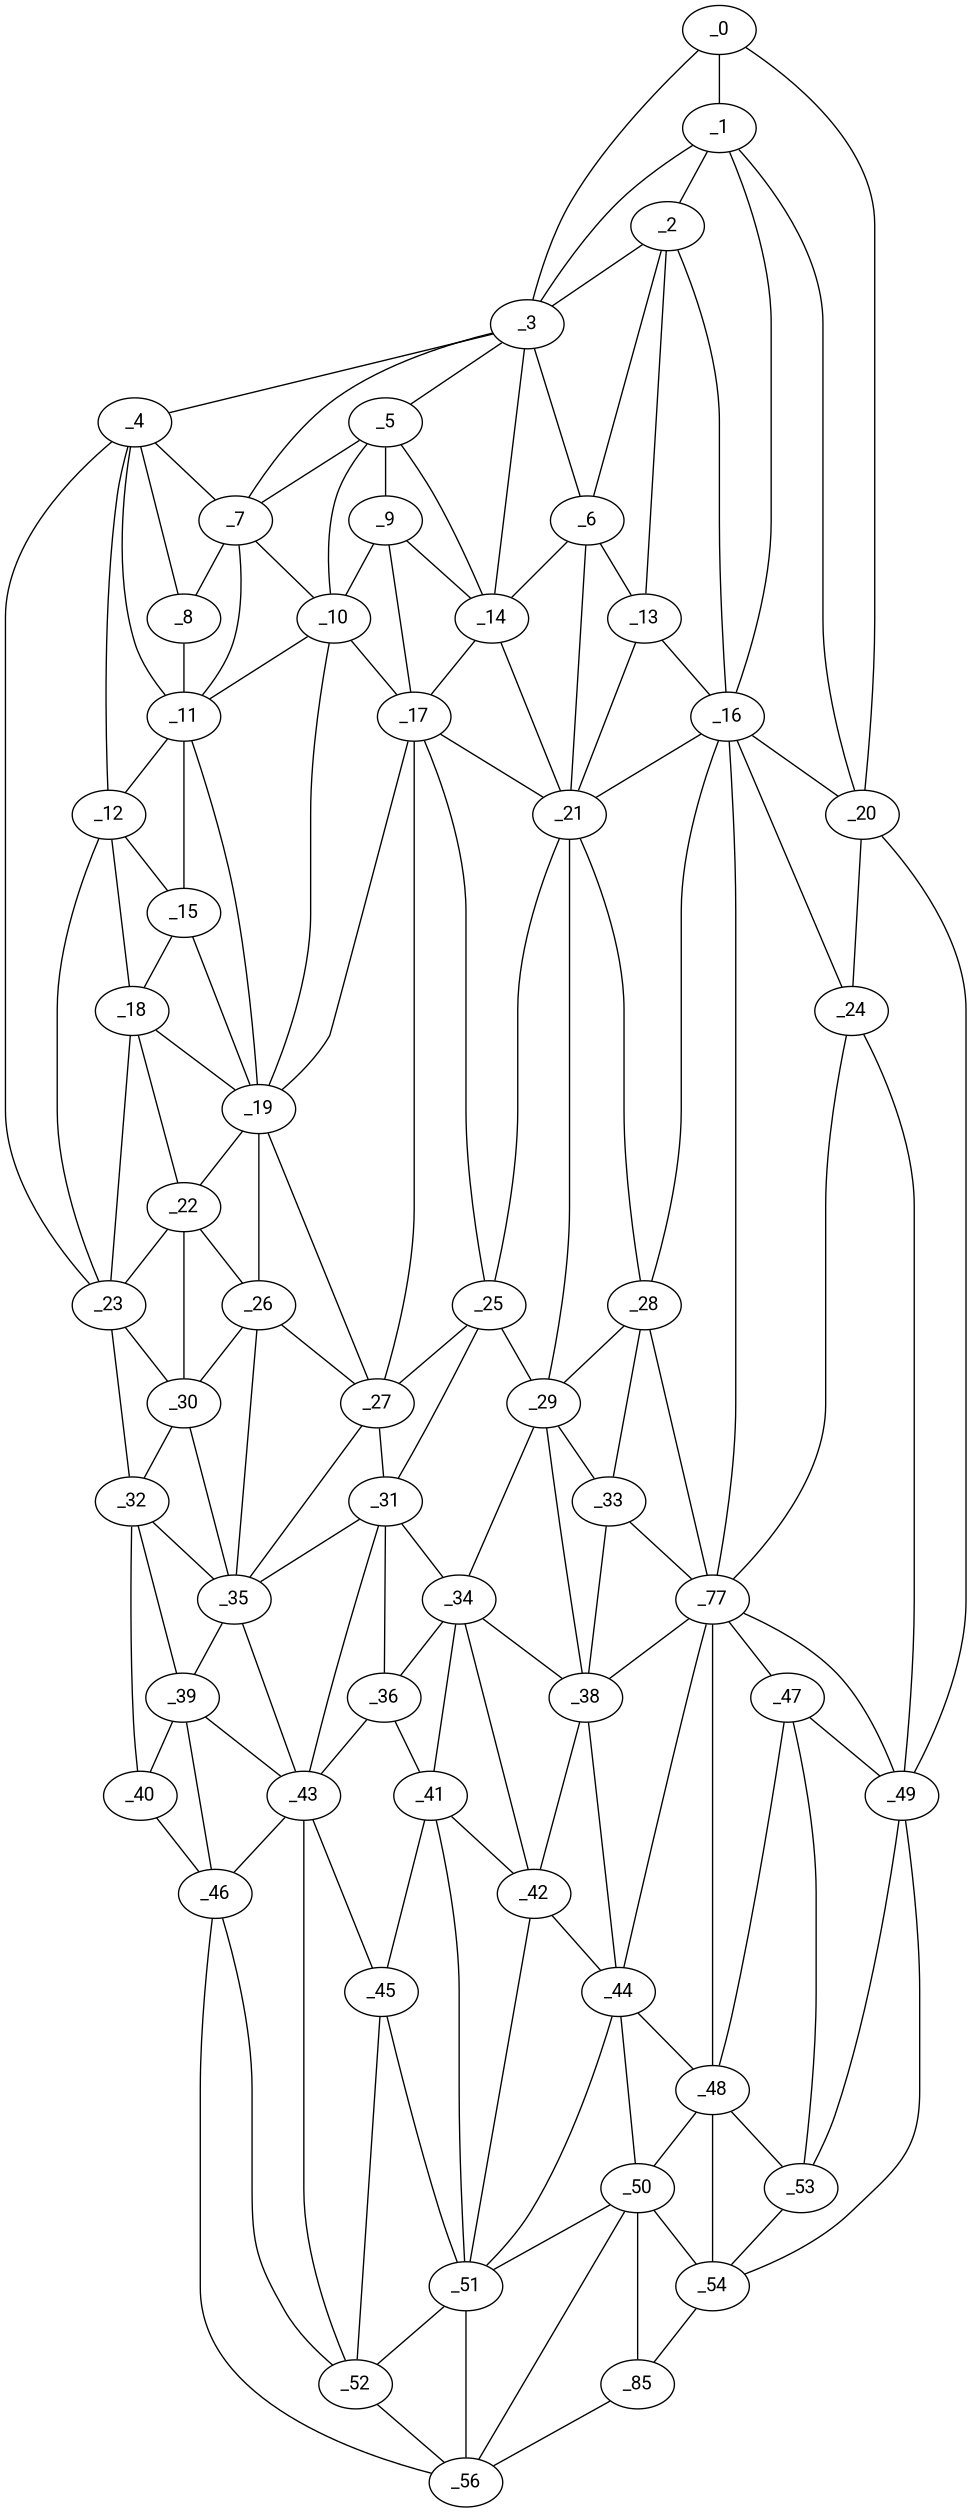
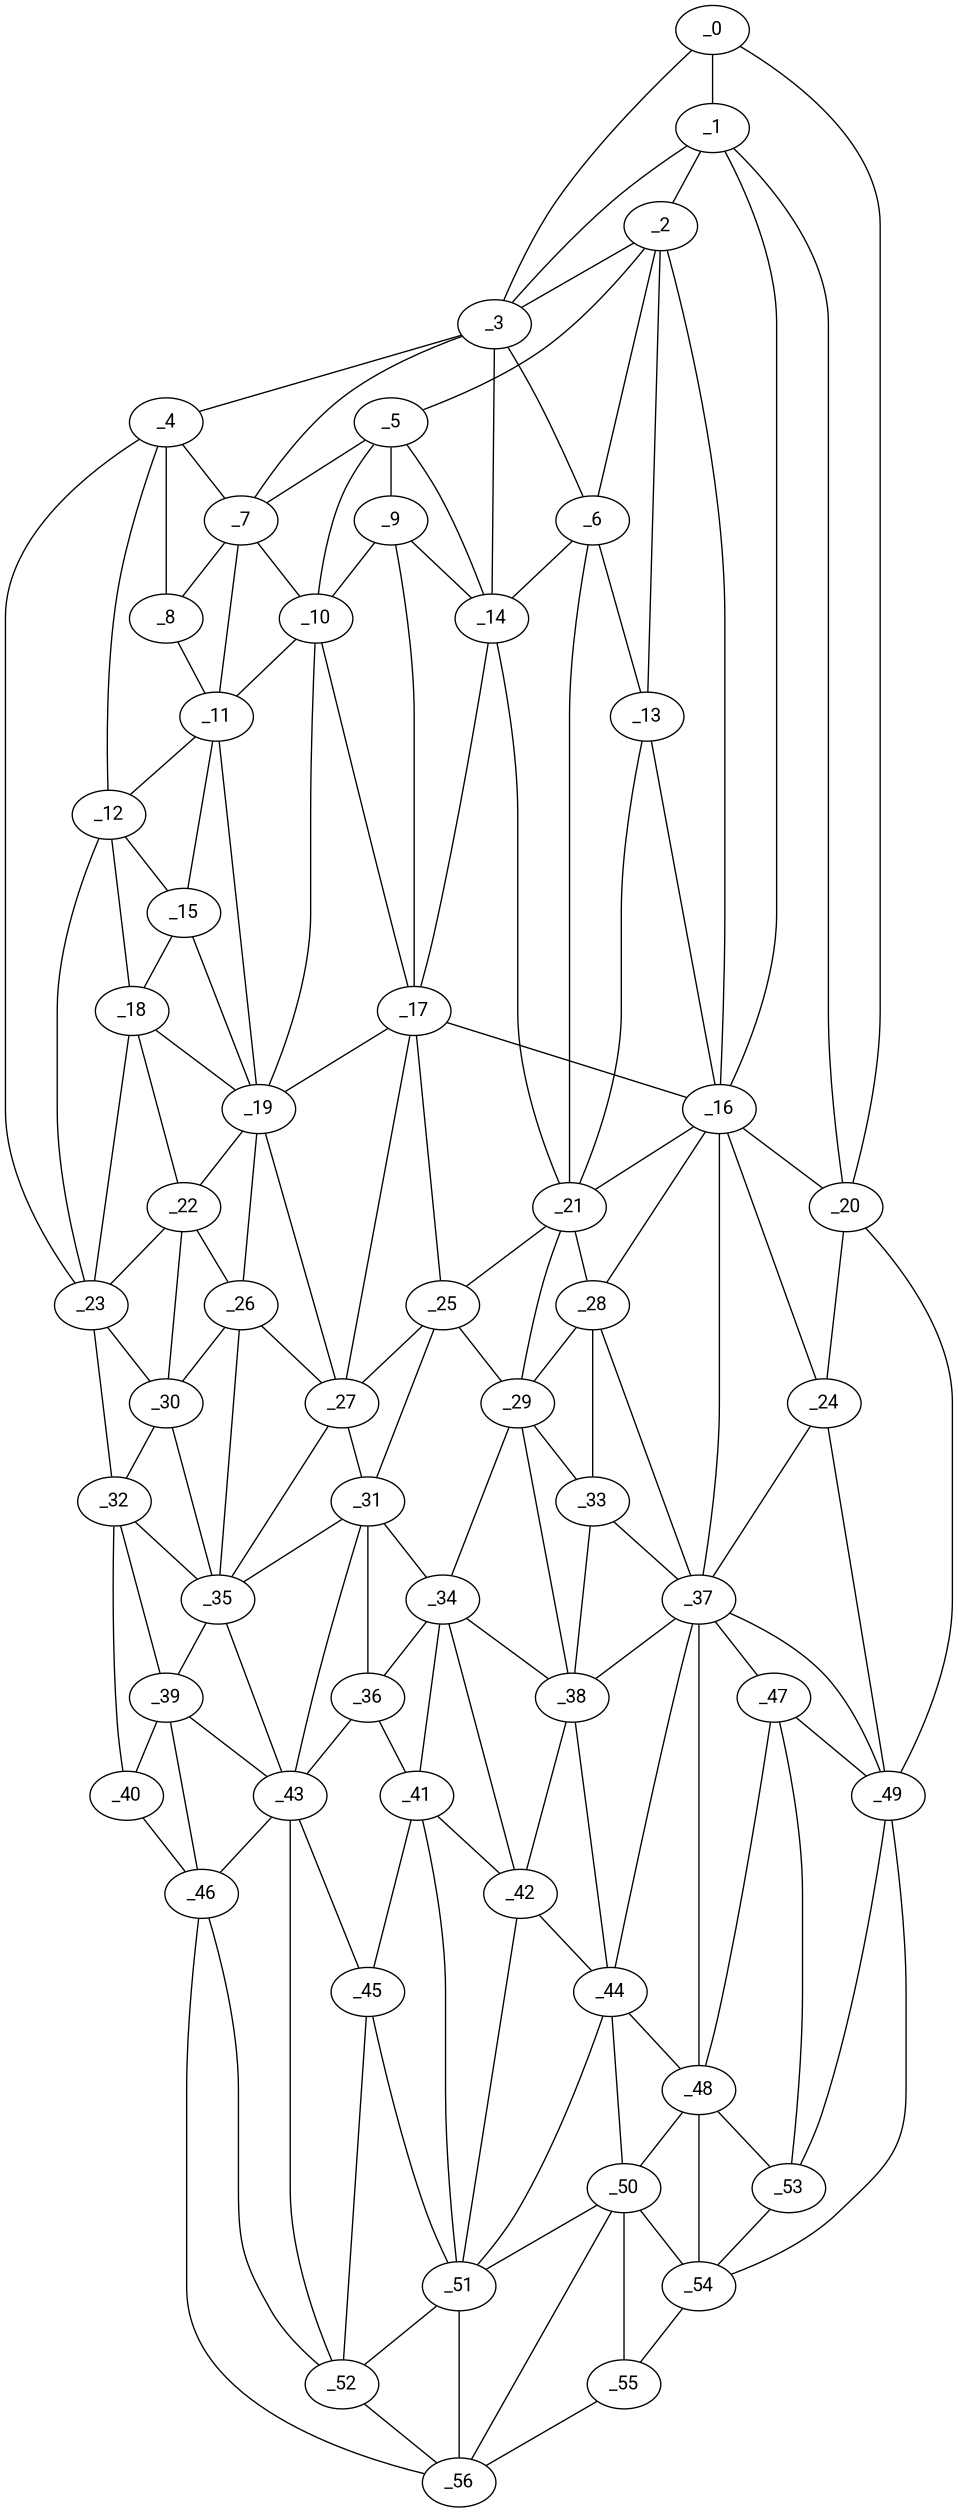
(456, 373) -> (547, 347)
(123, 575) -> none
(492, 766) -> (561, 1058)
(713, 1600) -> (699, 1600)
(638, 2384) -> (624, 2384)
